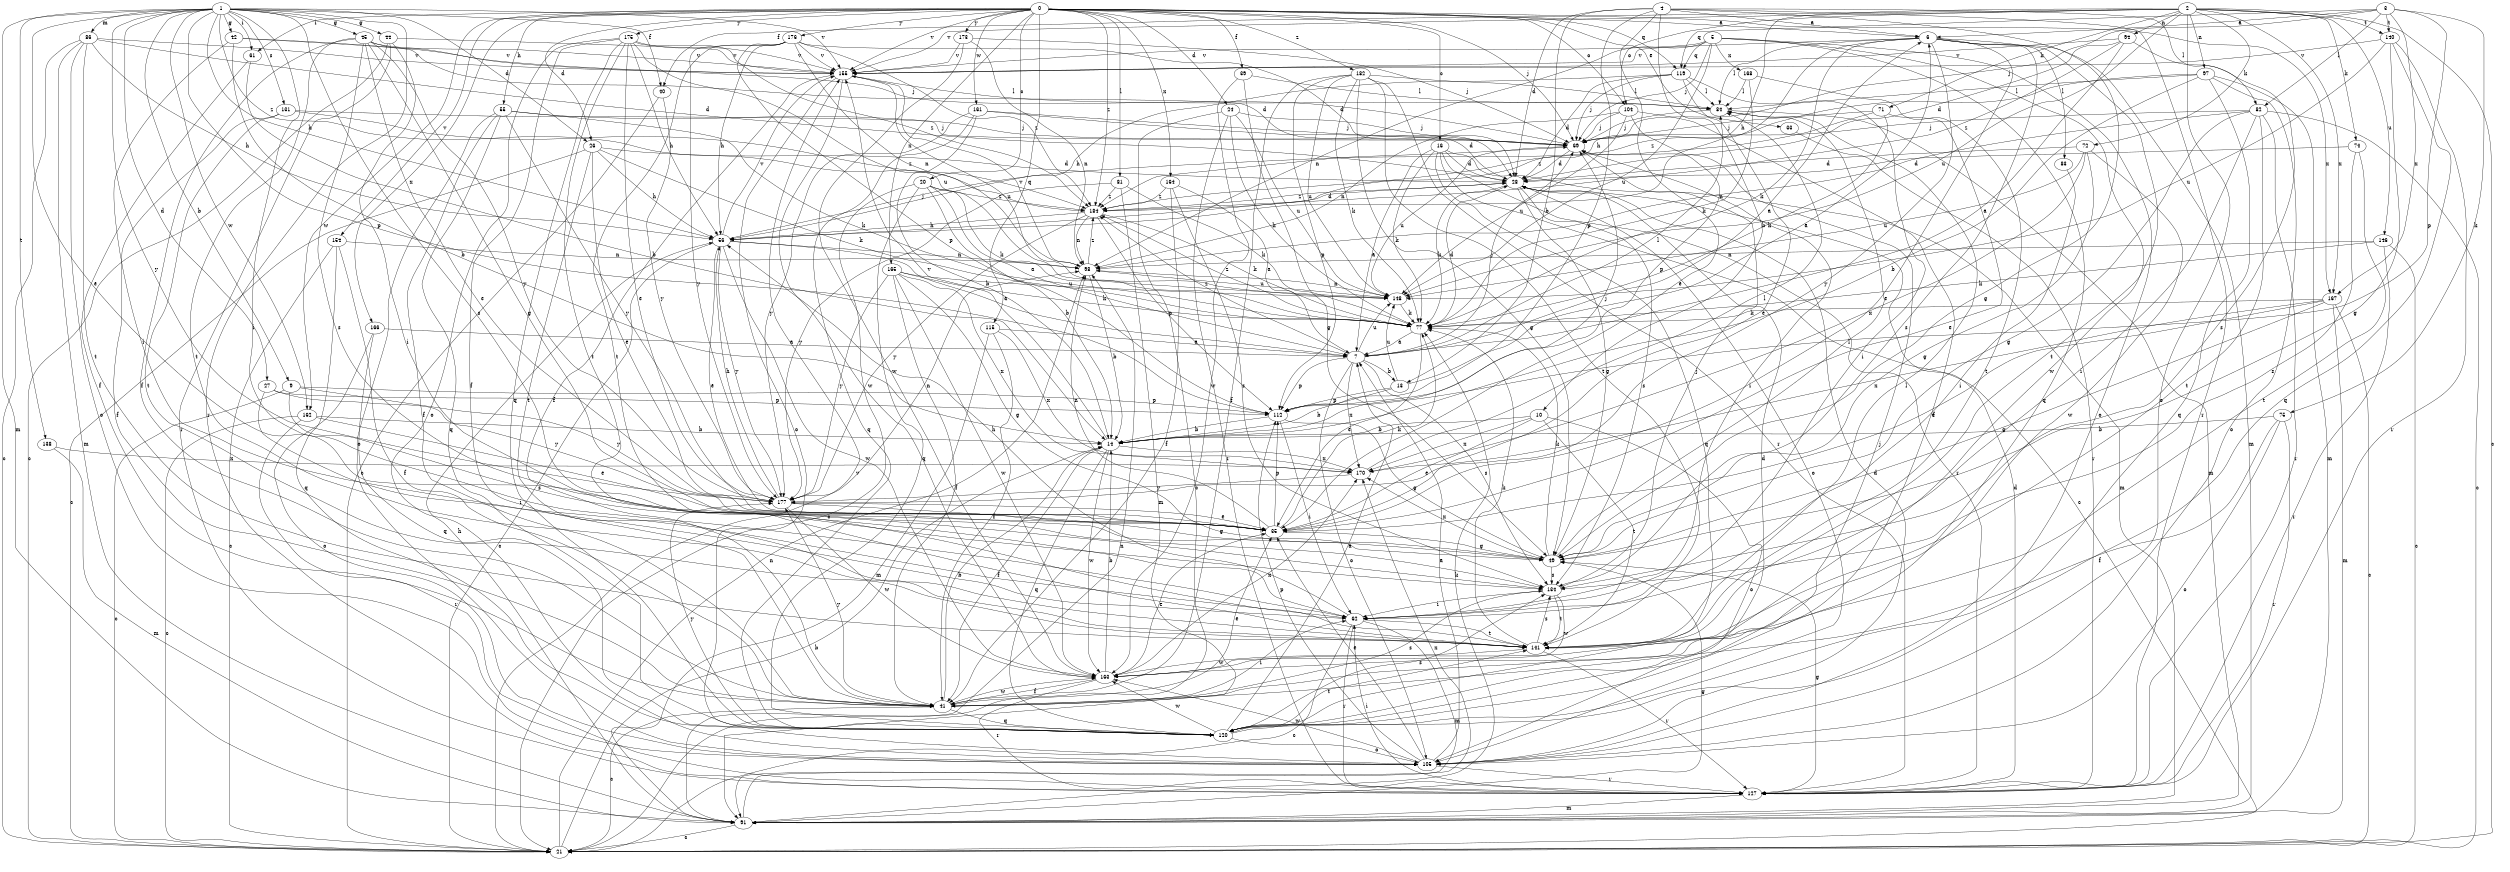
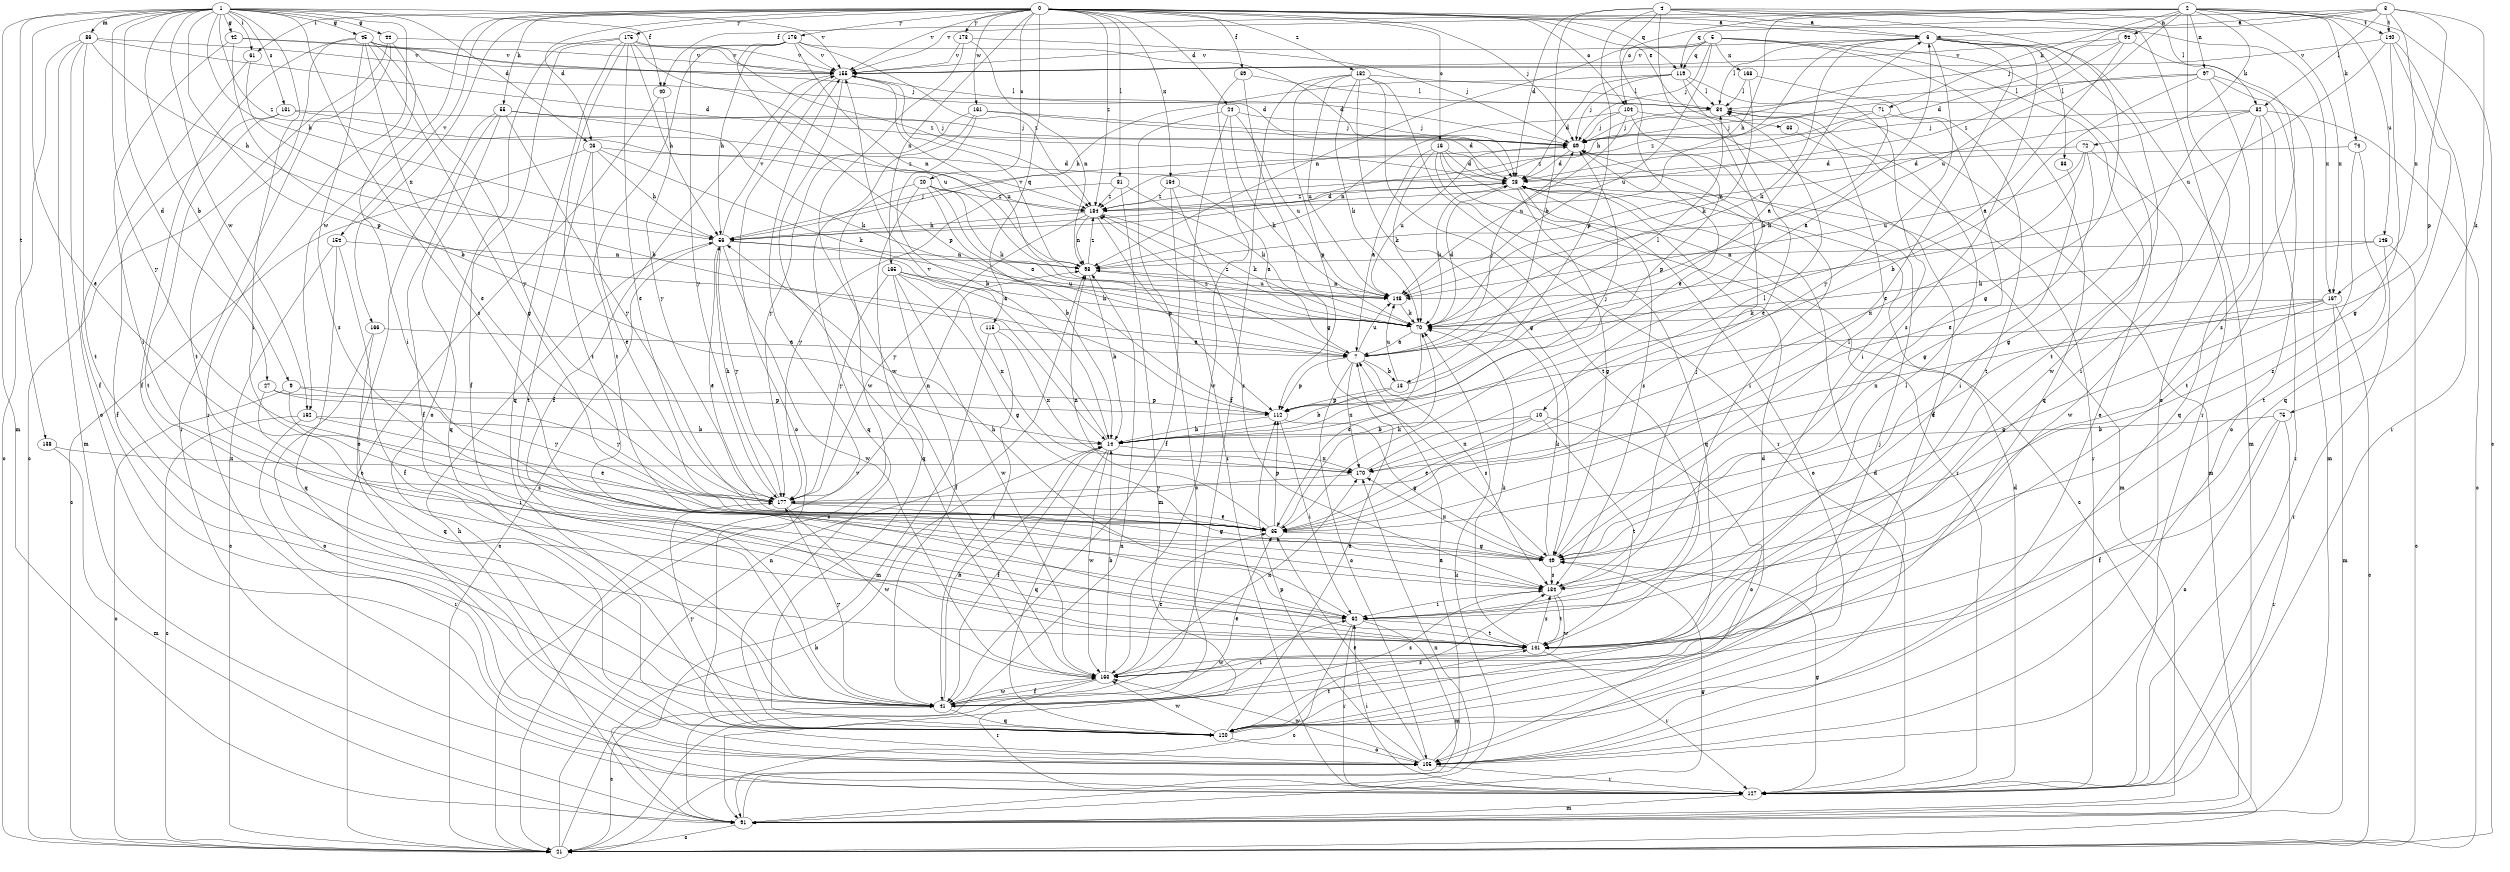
(1419, 328) -> (1419, 328)
